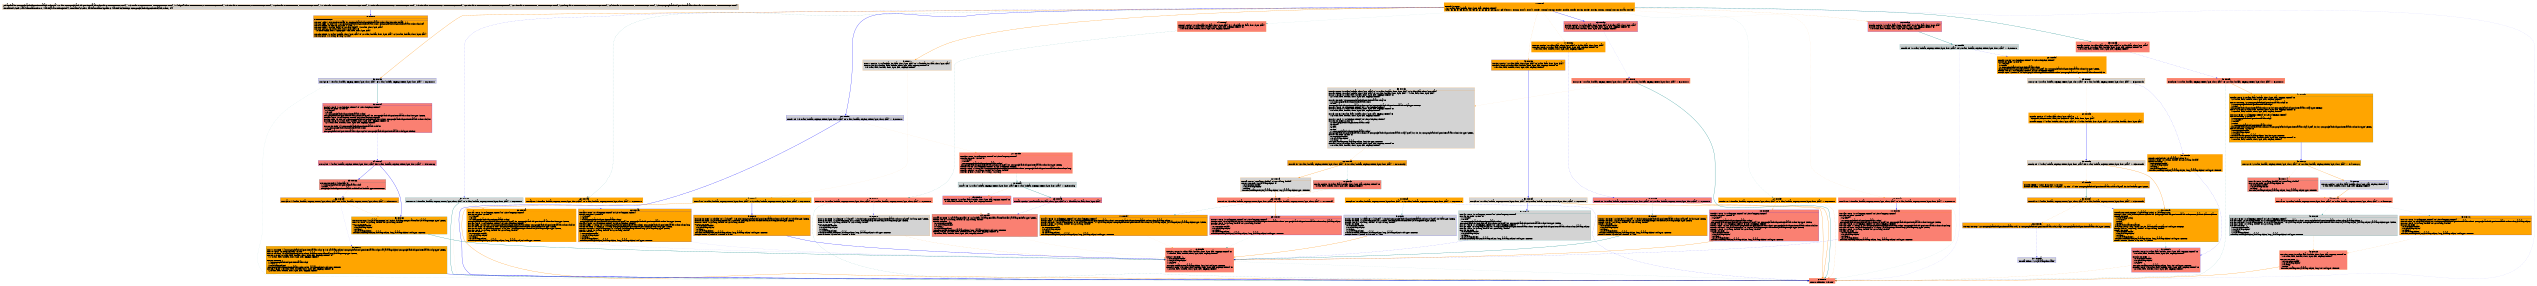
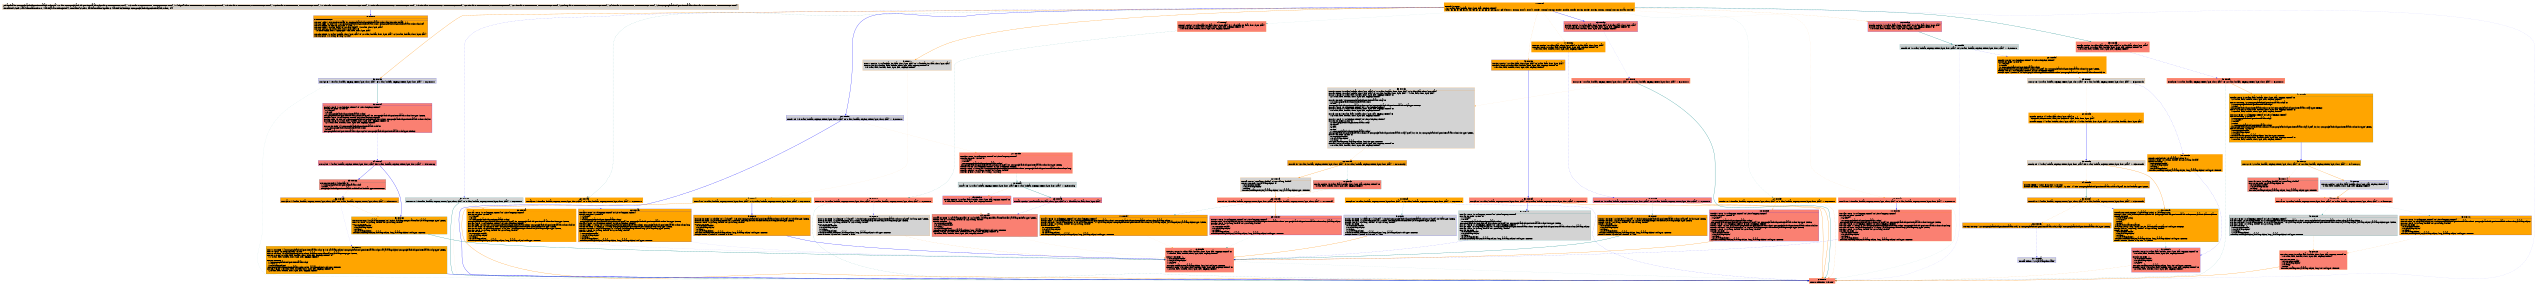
(1528, 200) -> (1528, 200)
